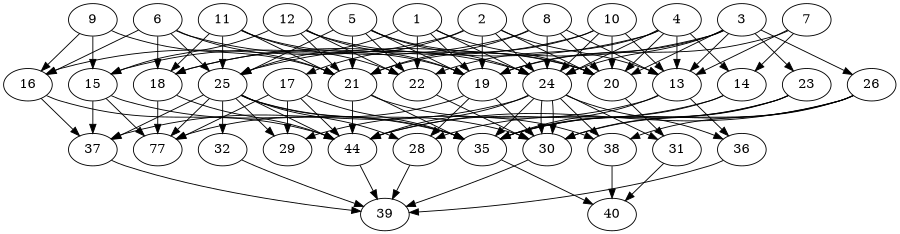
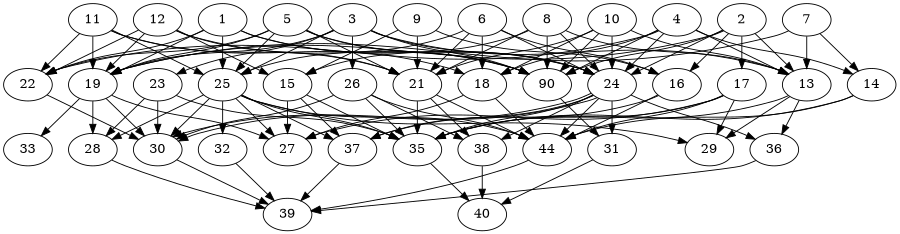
(612, 85) -> (547, 85)
none -> (28, 150)
(158, 150) -> (288, 150)
